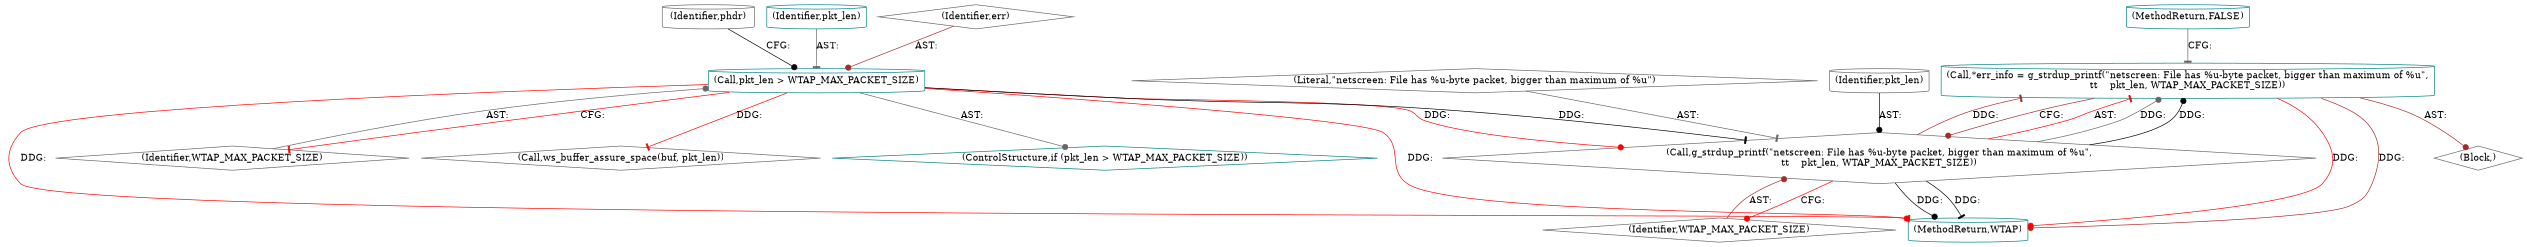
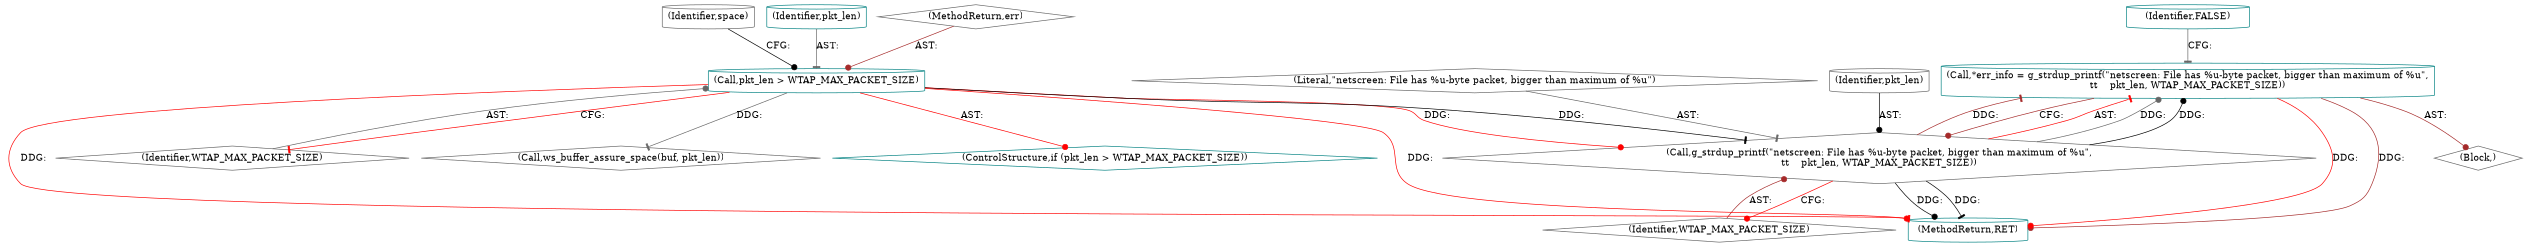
(708, 17) -> (708, 17)
(976, 17) -> (976, 17)
(2188, 17) -> (2188, 17)
(718, 120) -> (718, 120)
(961, 120) -> (961, 120)
(1968, 230) -> (1968, 230)
